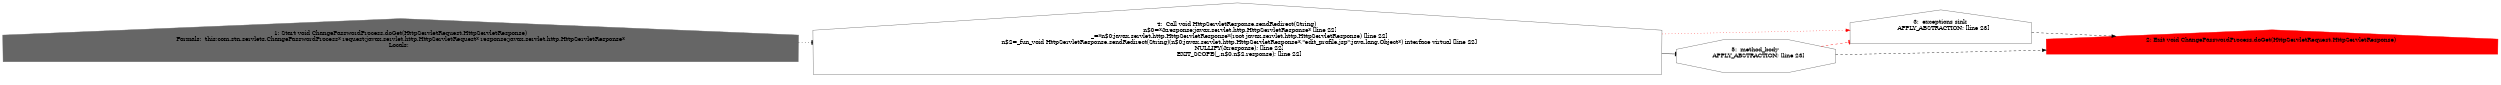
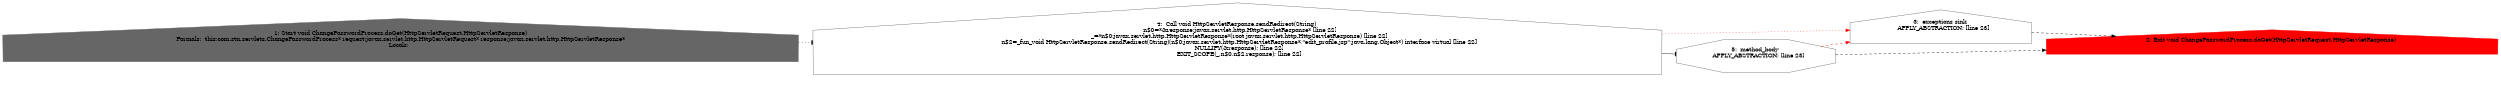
(1835, 44) -> (1834, 44)
